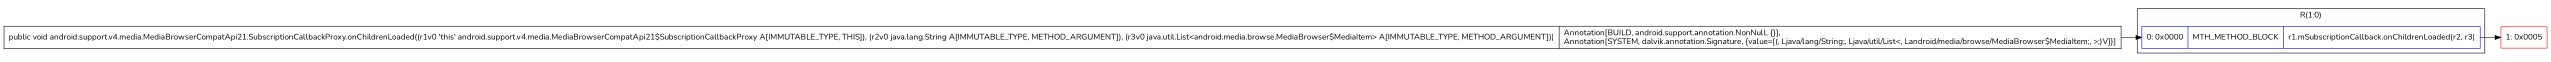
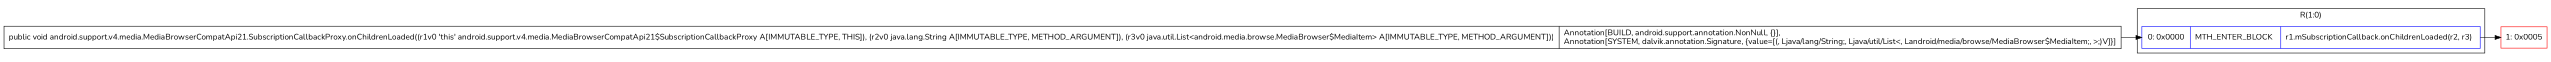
(2236, 37) -> (2234, 37)
